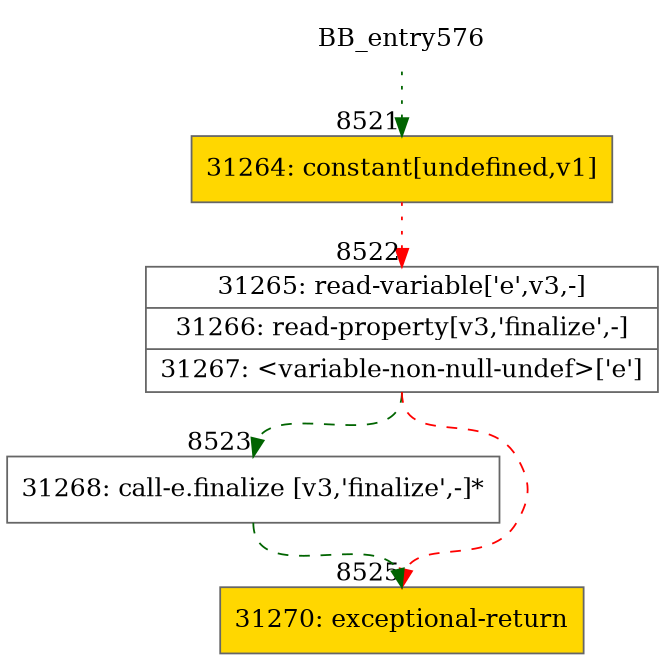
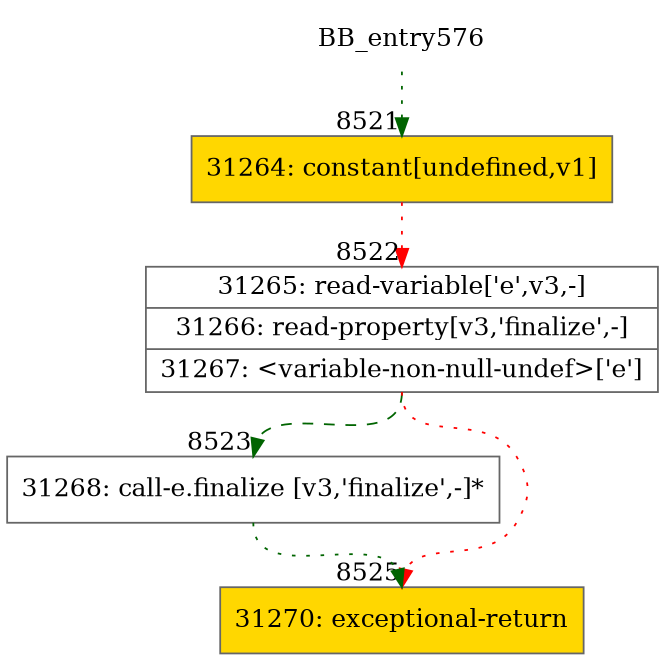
(527, 480) -> (527, 480)
(319, 555) -> (319, 555)
